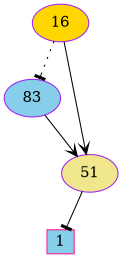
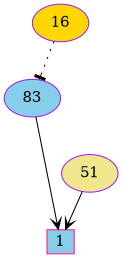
(74, 93) -> none
(58, 132) -> (46, 168)
(75, 208) -> (75, 208)
